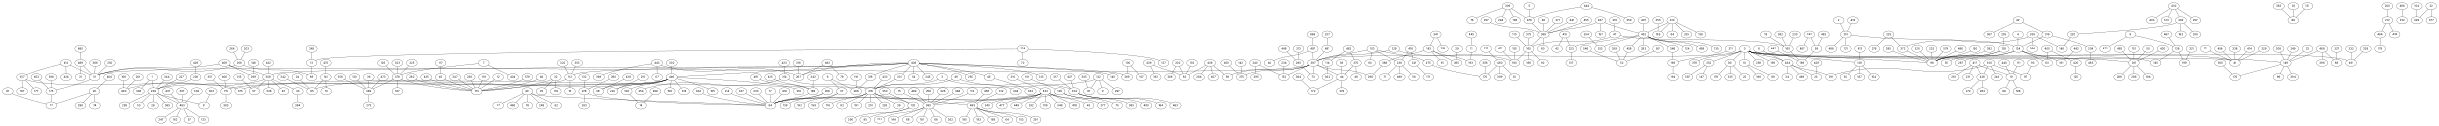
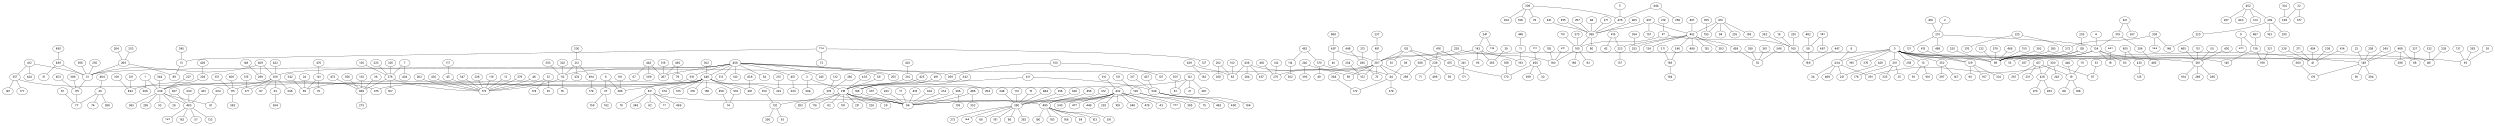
none -> (1634, 20)
none -> (2179, 58)
none -> (569, 70)
none -> (936, 102)
